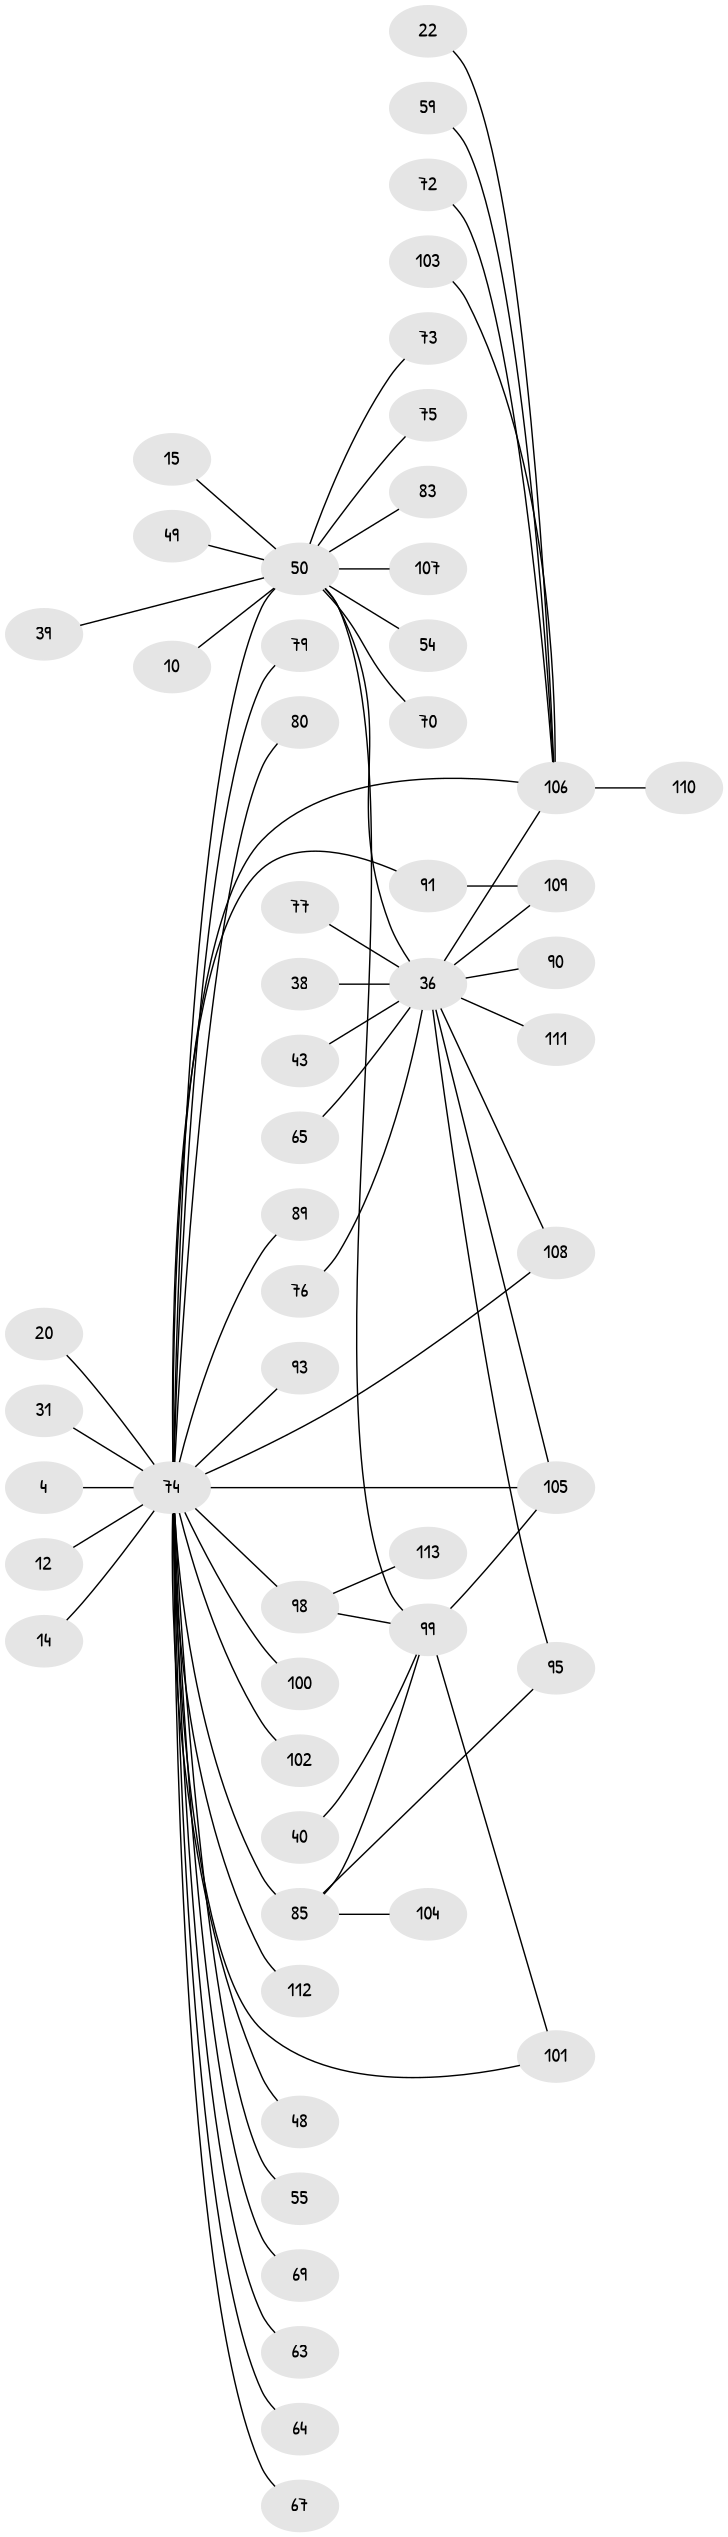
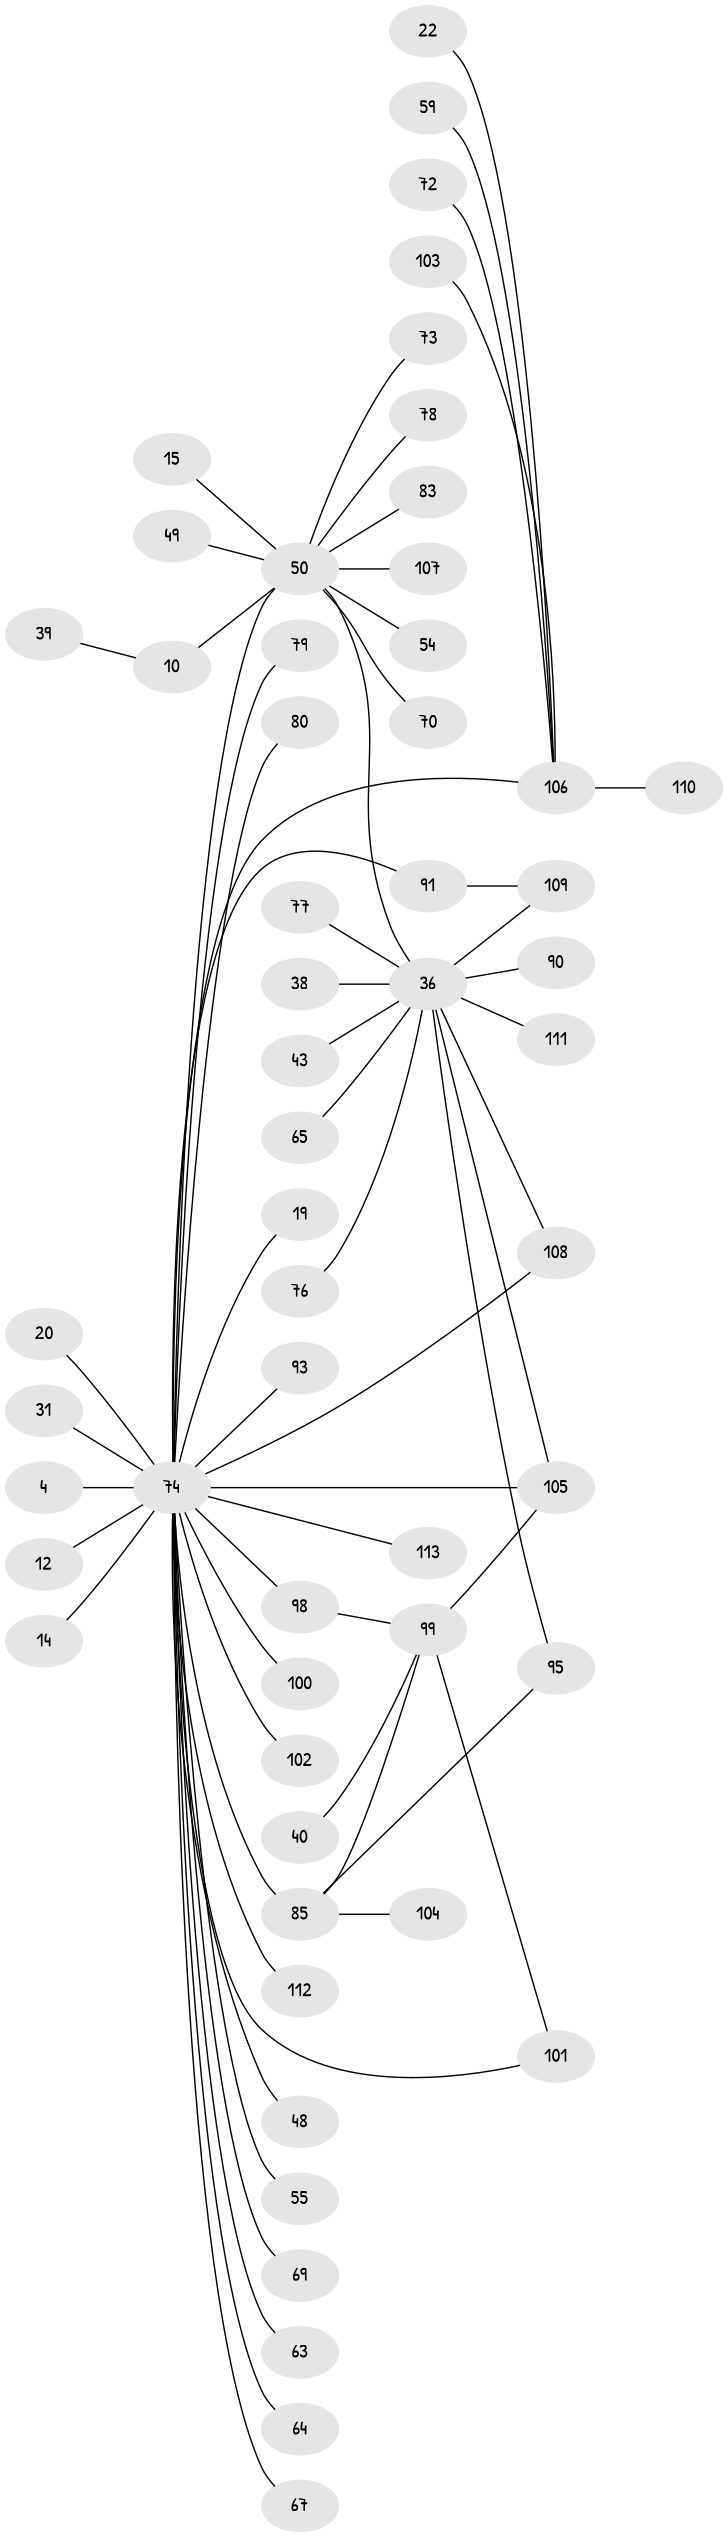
(428, 415) -> (428, 415)
(172, 602) -> (108, 651)
(485, 897) -> none
(364, 1099) -> none
(300, 1215) -> (300, 1215)
(364, 1580) -> (300, 1520)
